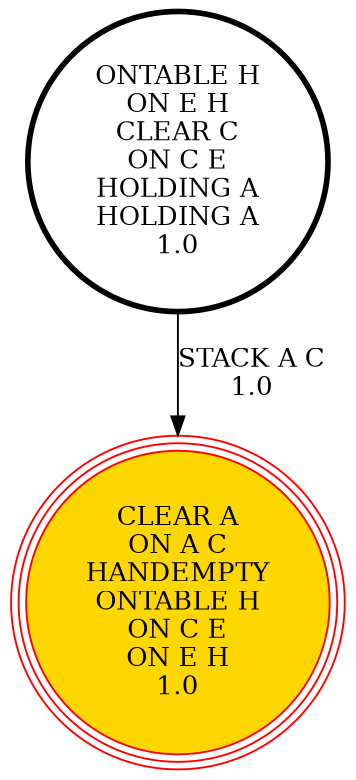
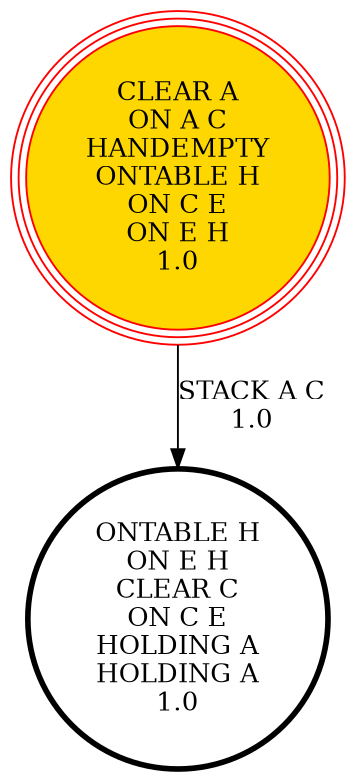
(178, 364) -> (178, 397)
